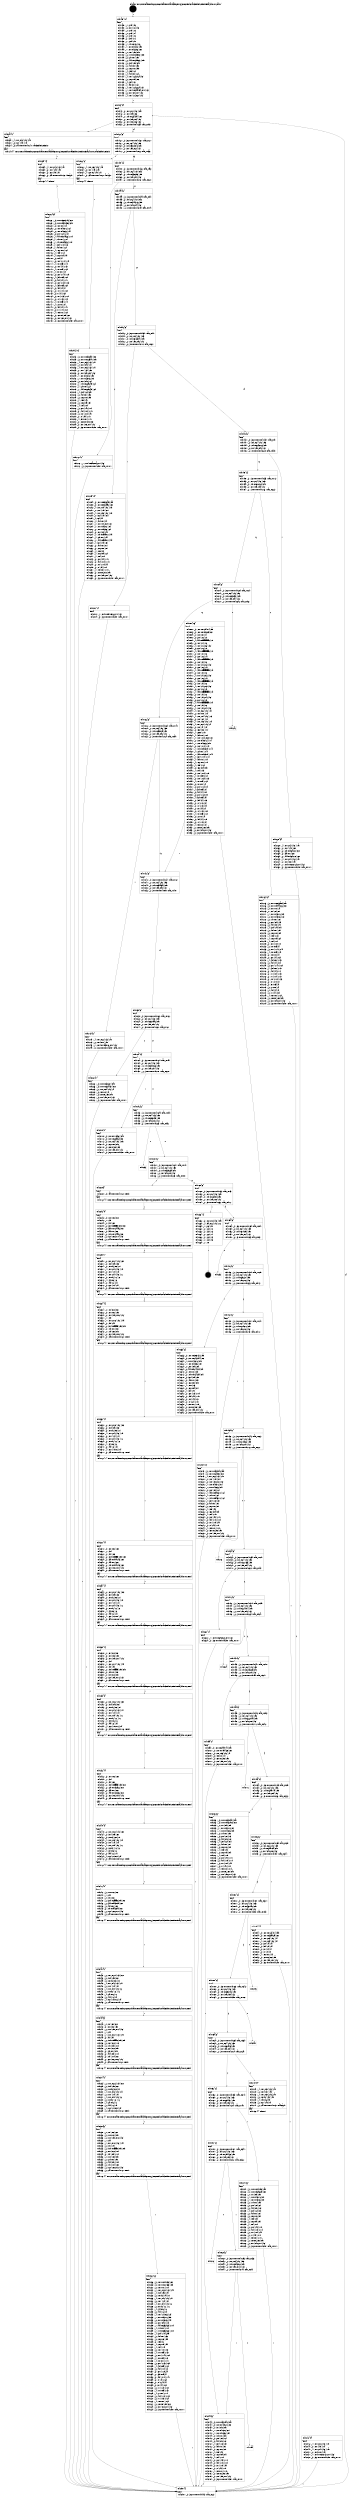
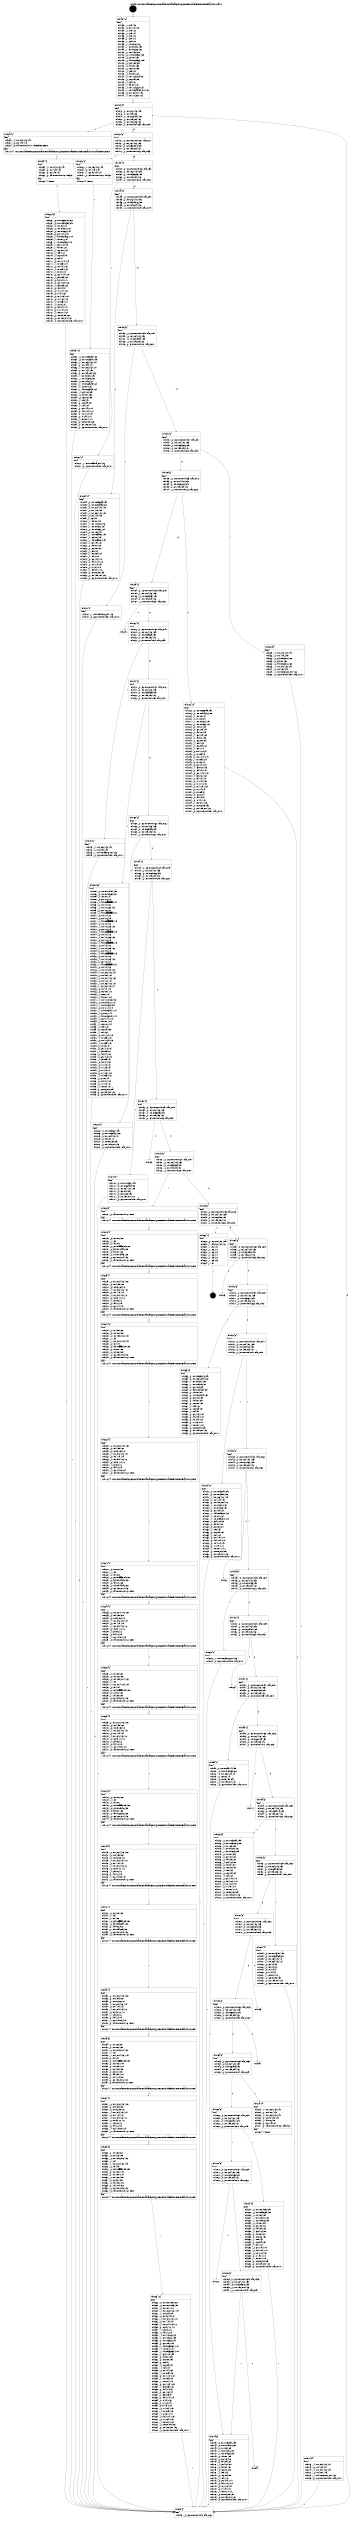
(176, 846) -> (130, 791)
